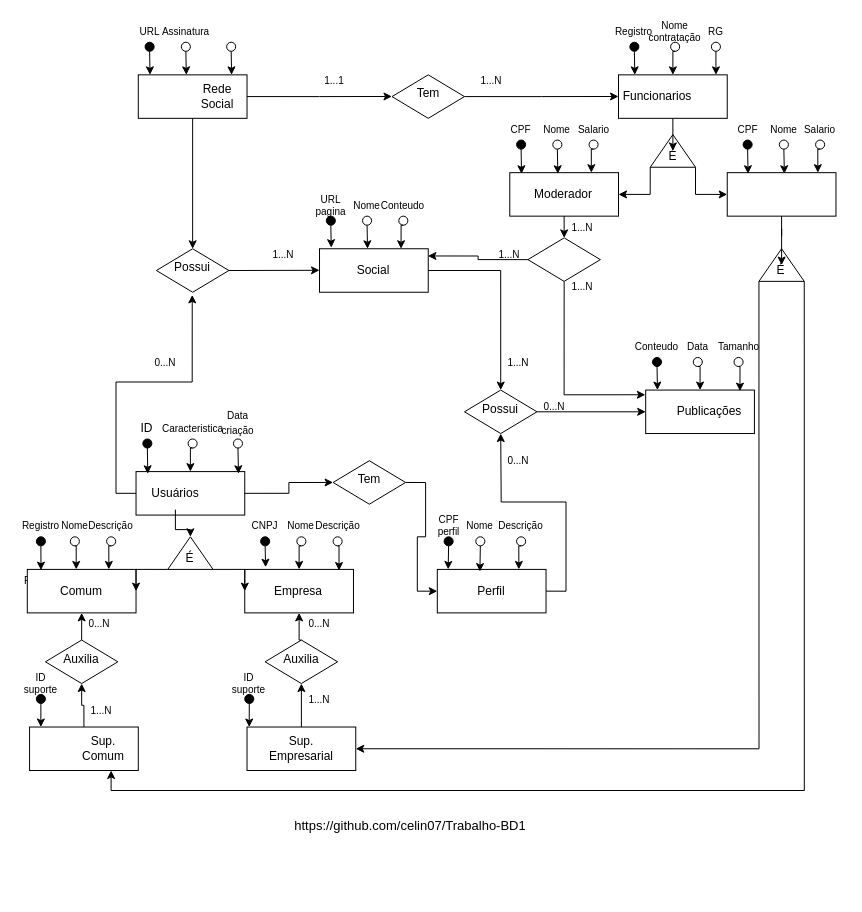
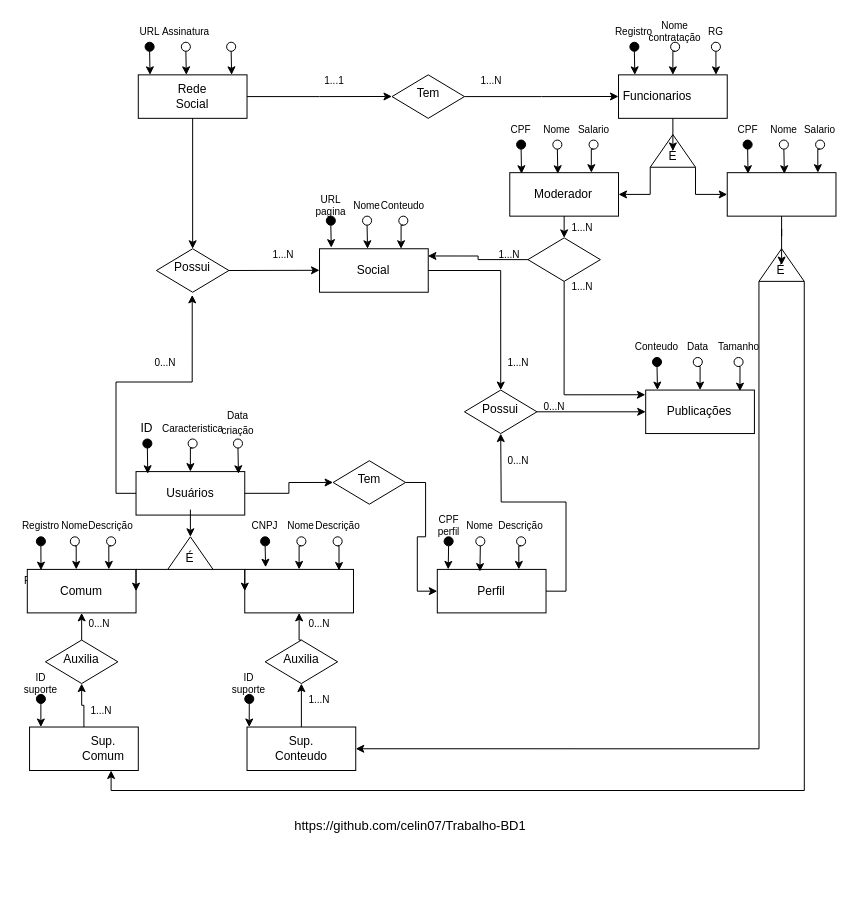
(218, 97) -> (193, 97)
(710, 412) -> (700, 412)
(175, 493) -> (190, 493)
(299, 591) -> none
(302, 749) -> (302, 749)
